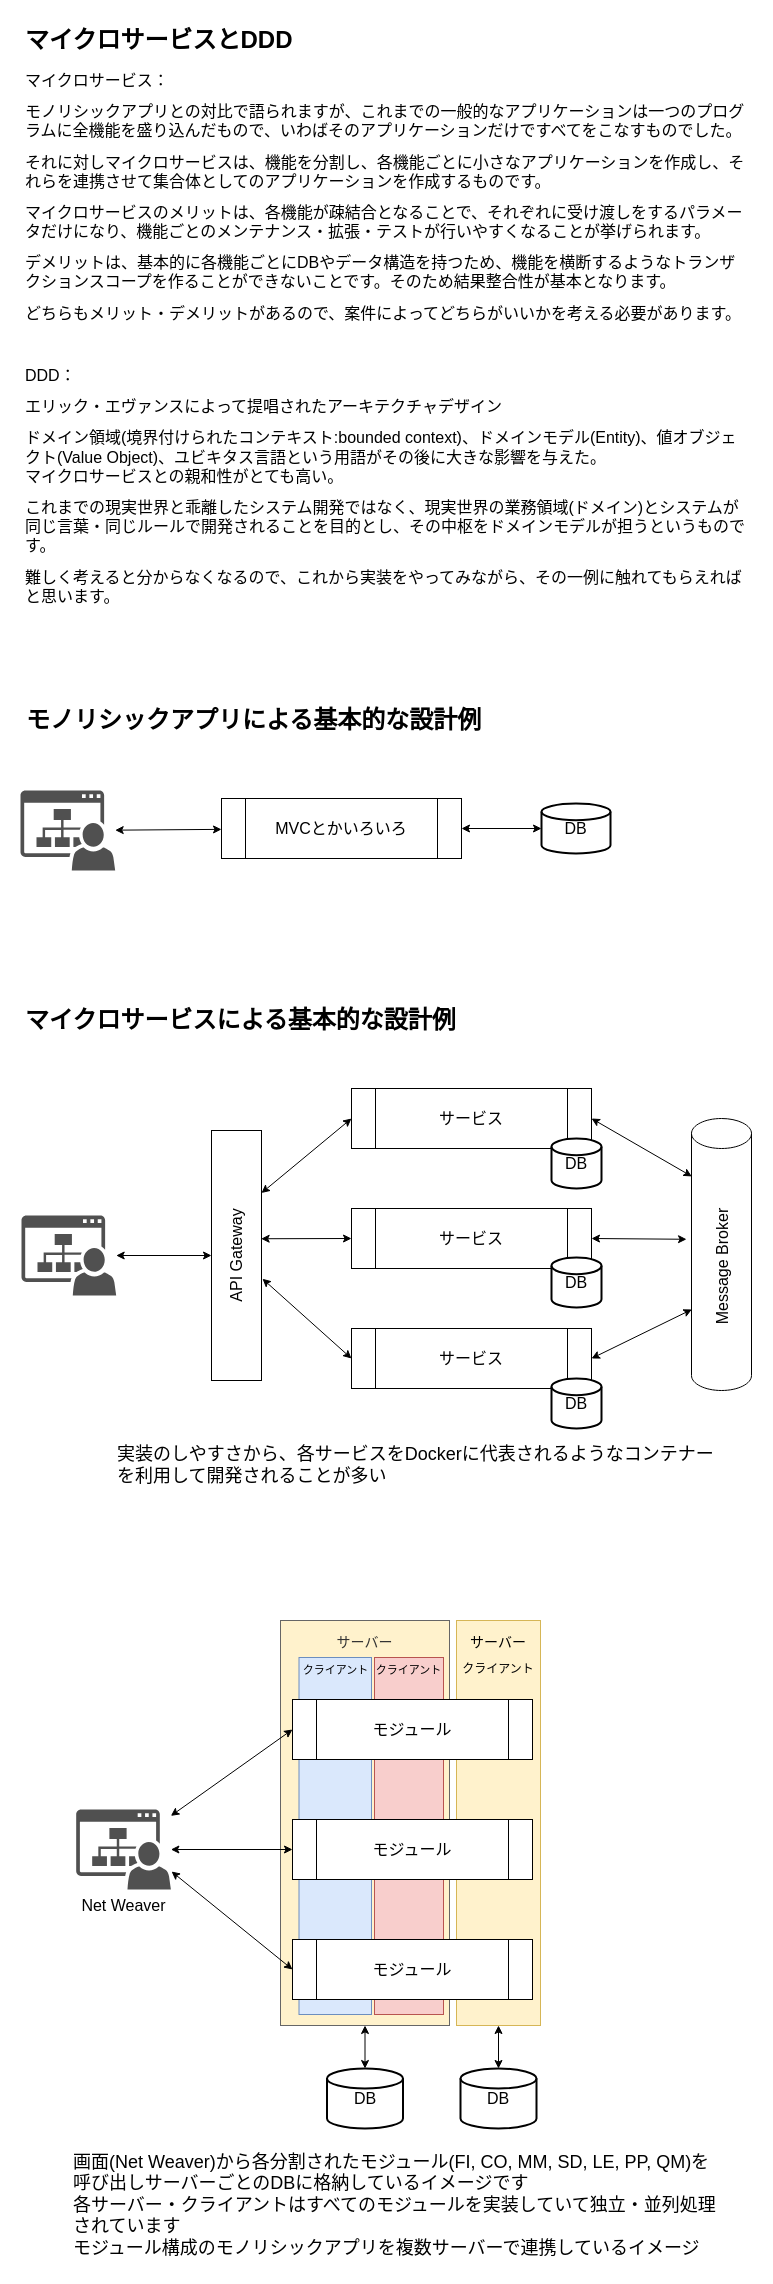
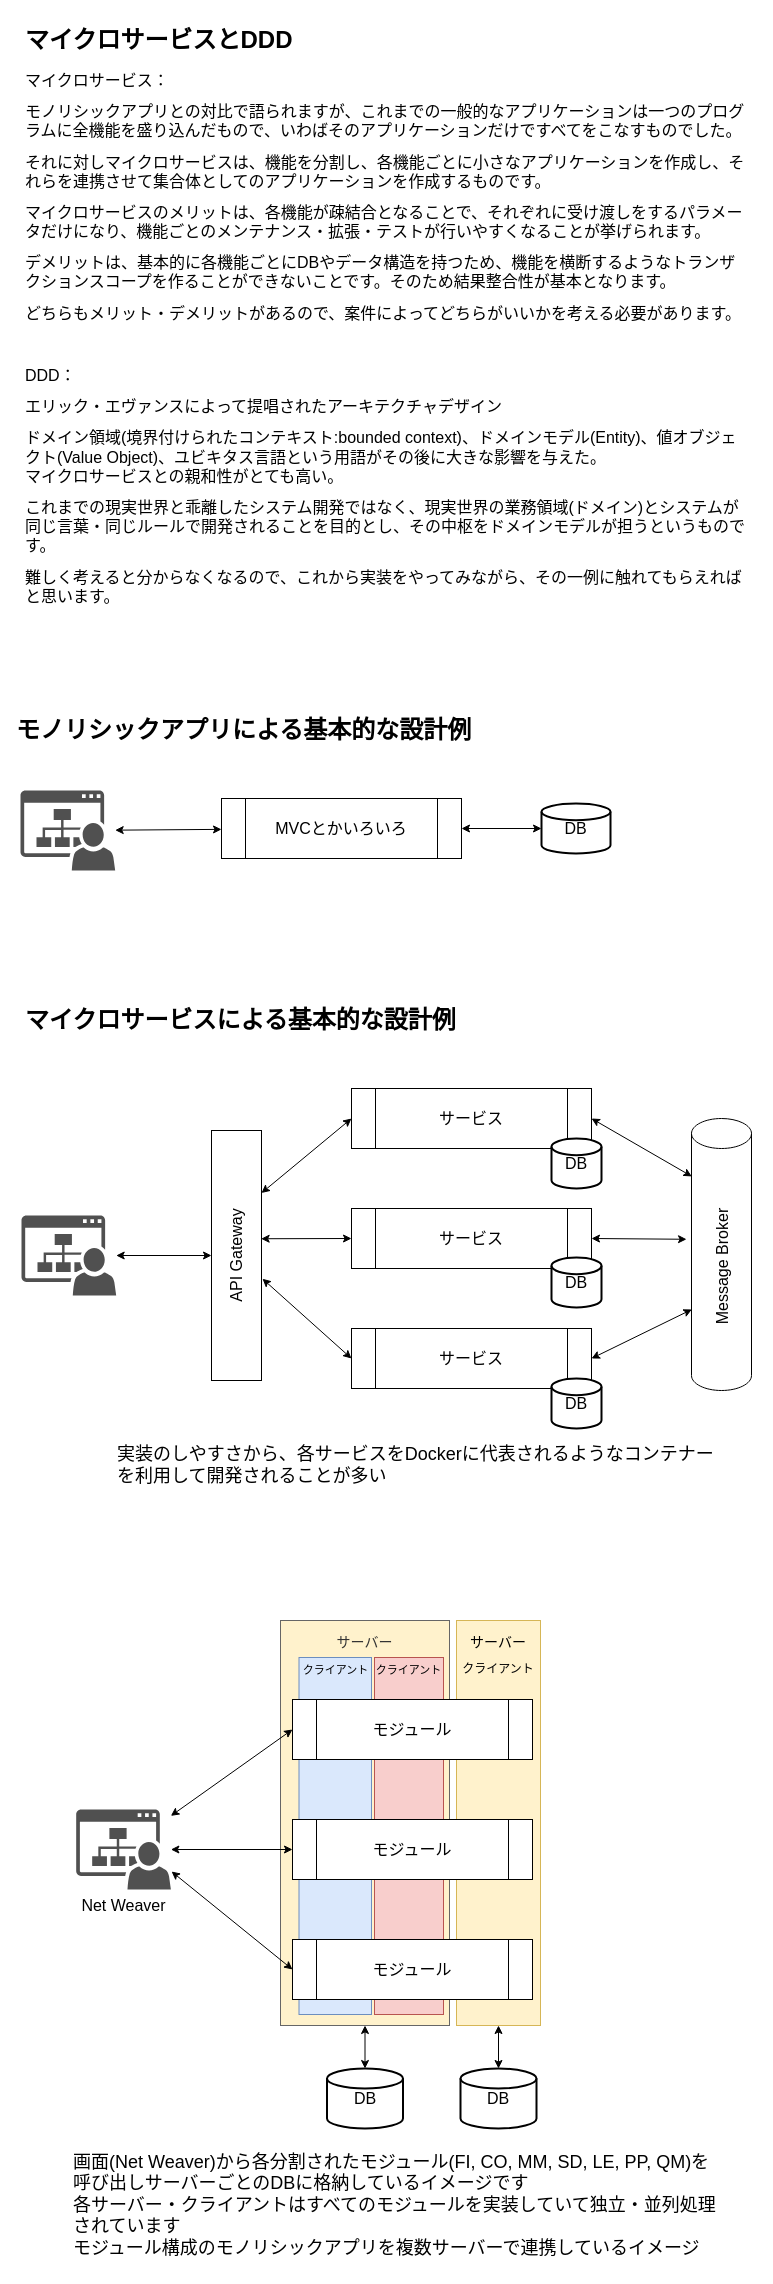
(377, 721) -> (367, 731)
